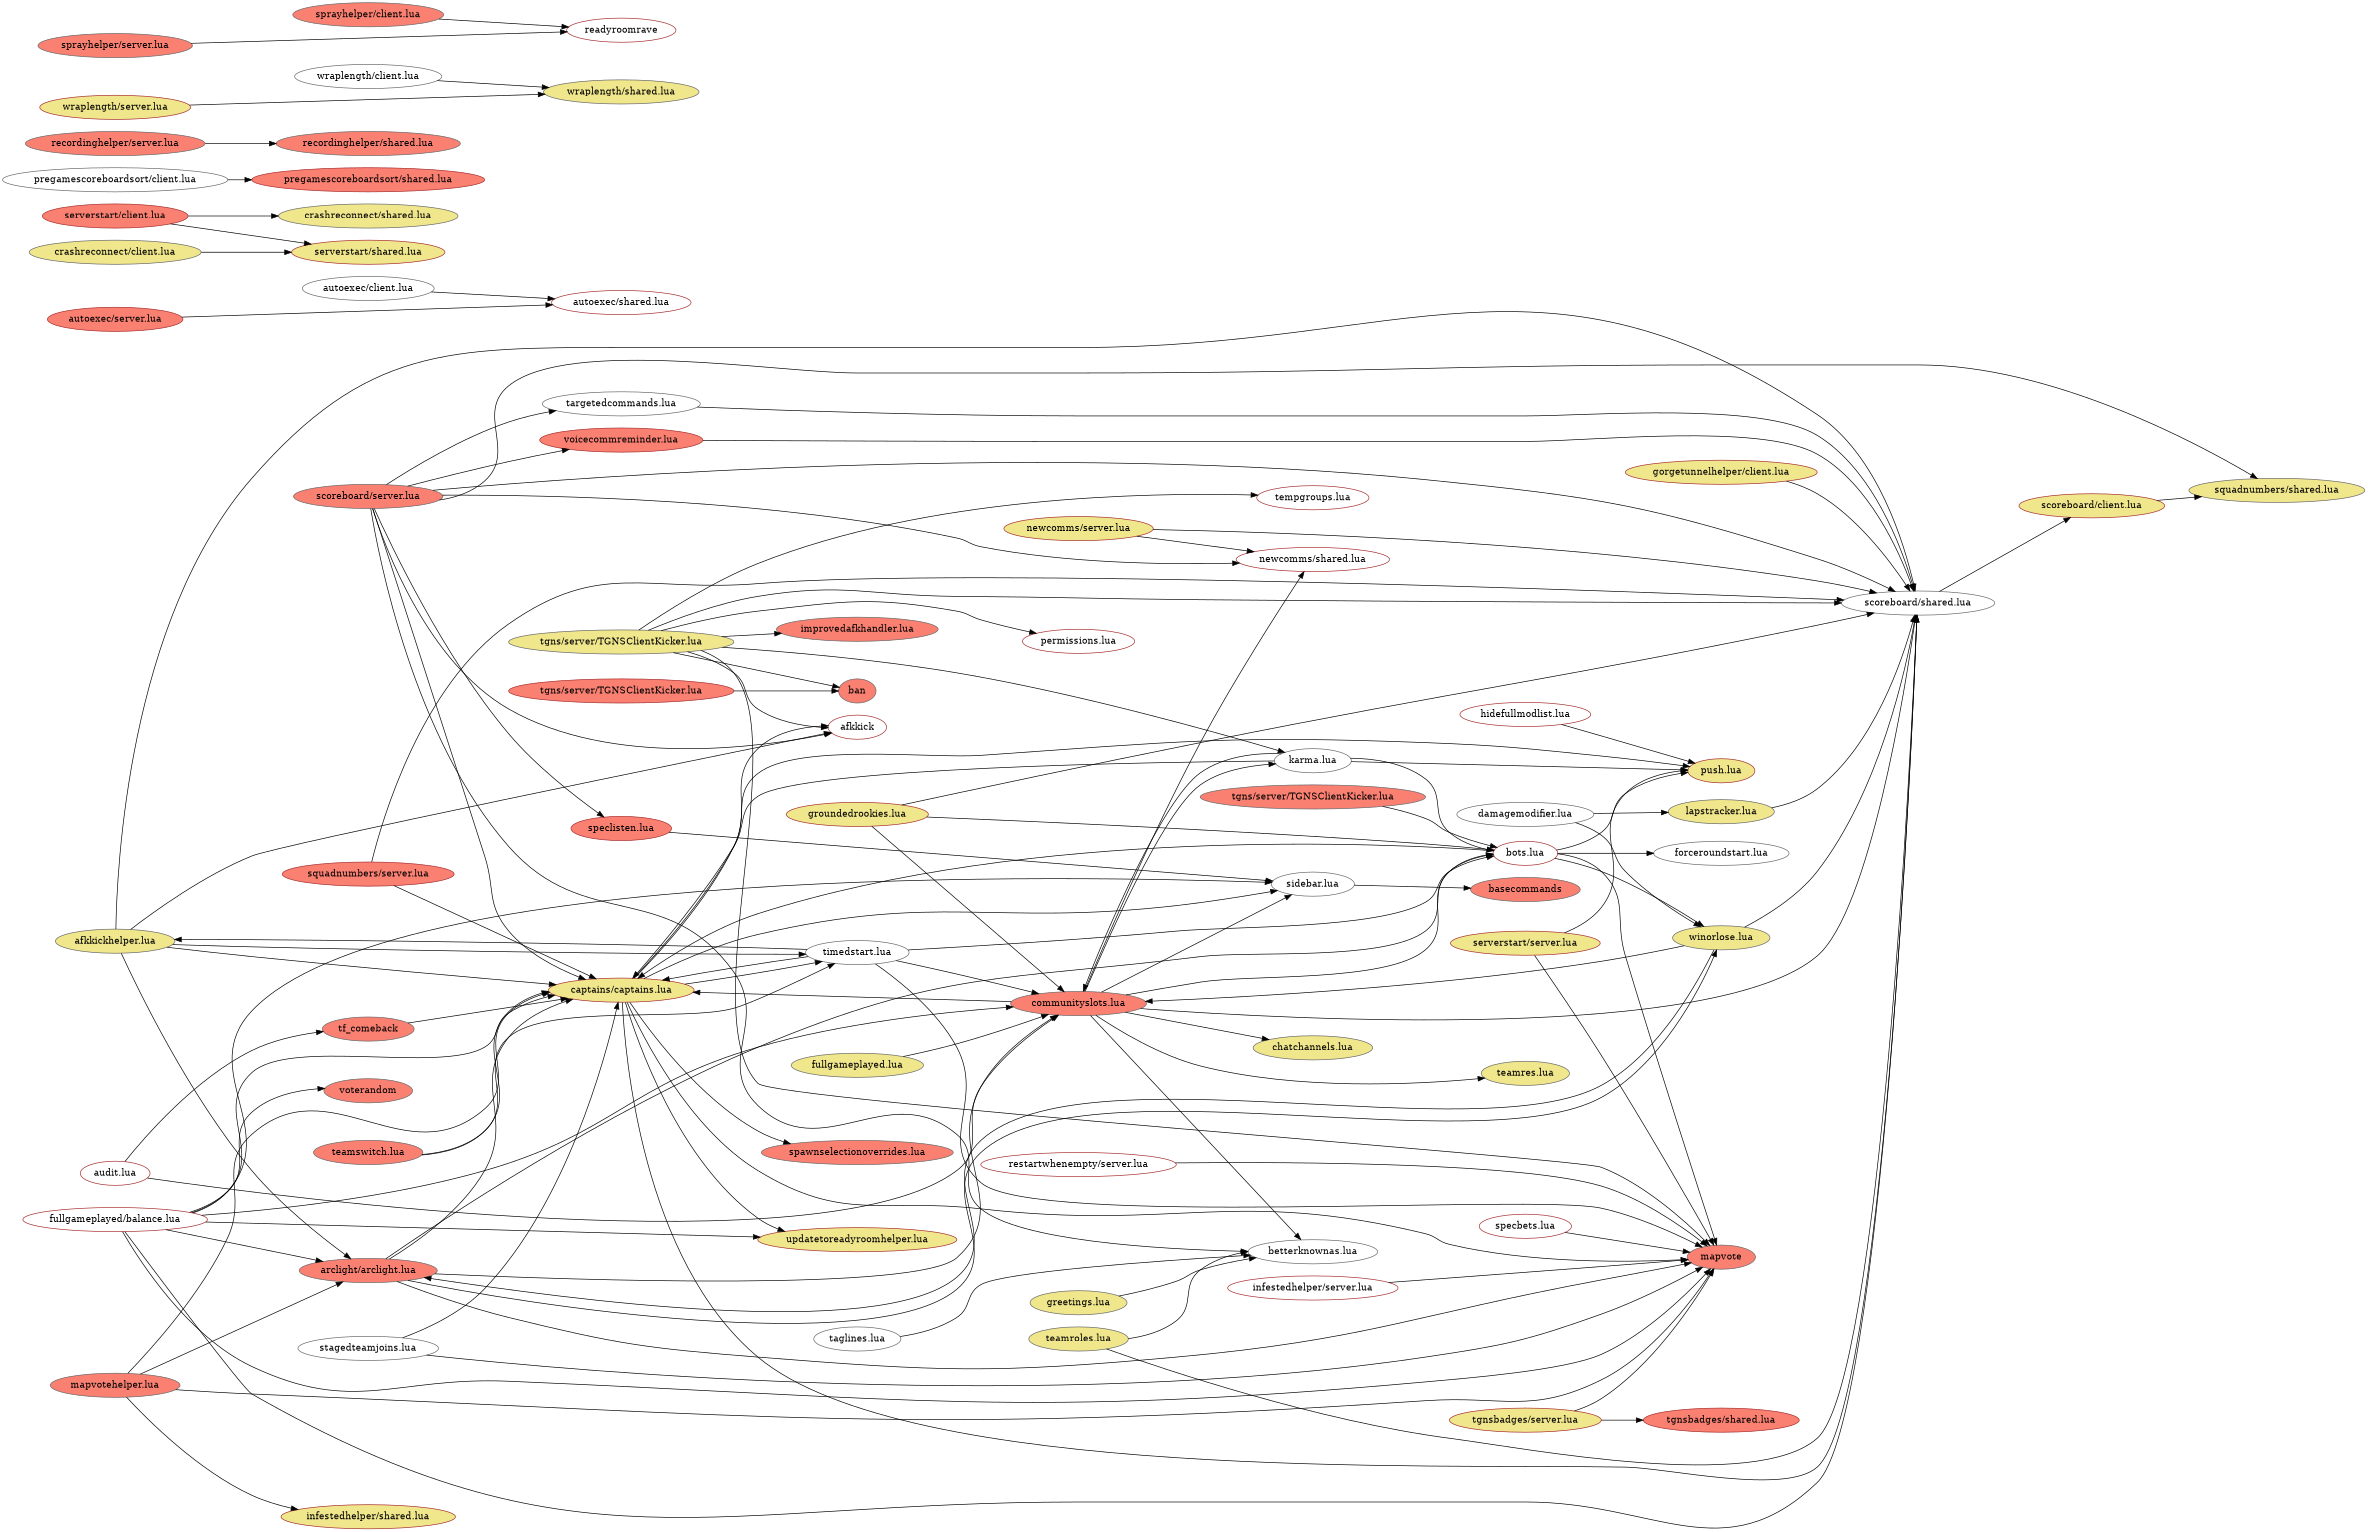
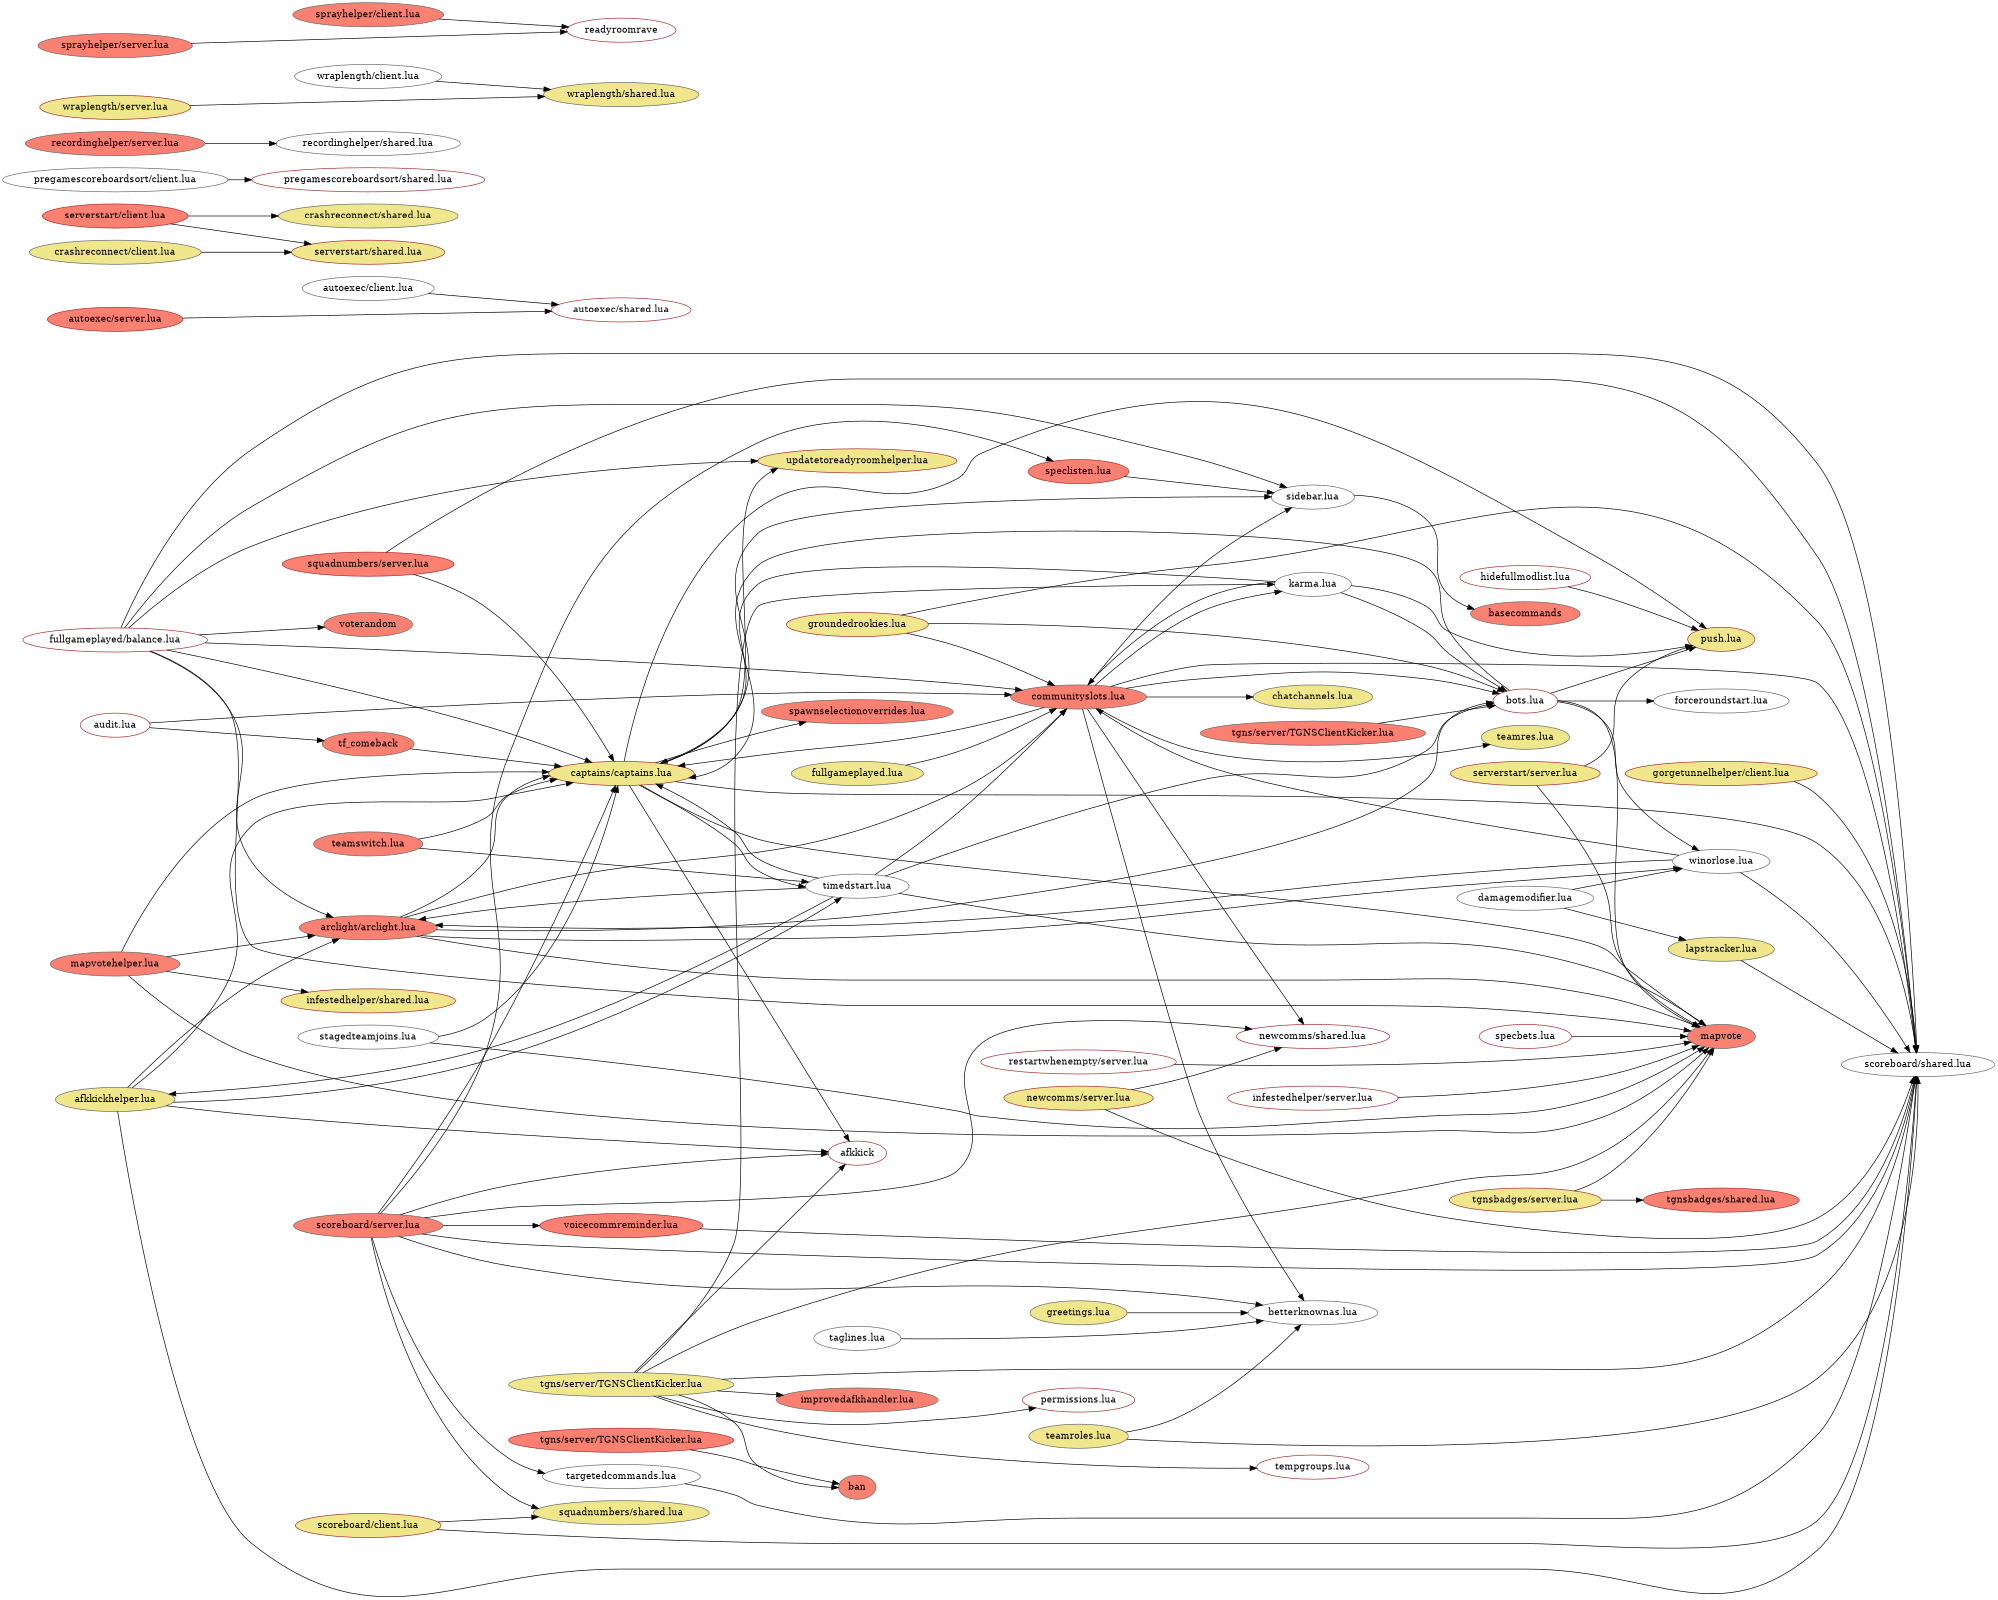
(368, 144) -> (368, 144)
(368, 180) -> (368, 180)
(2002, 556) -> (1356, 1544)
none -> (615, 899)
(1721, 938) -> (1721, 861)
